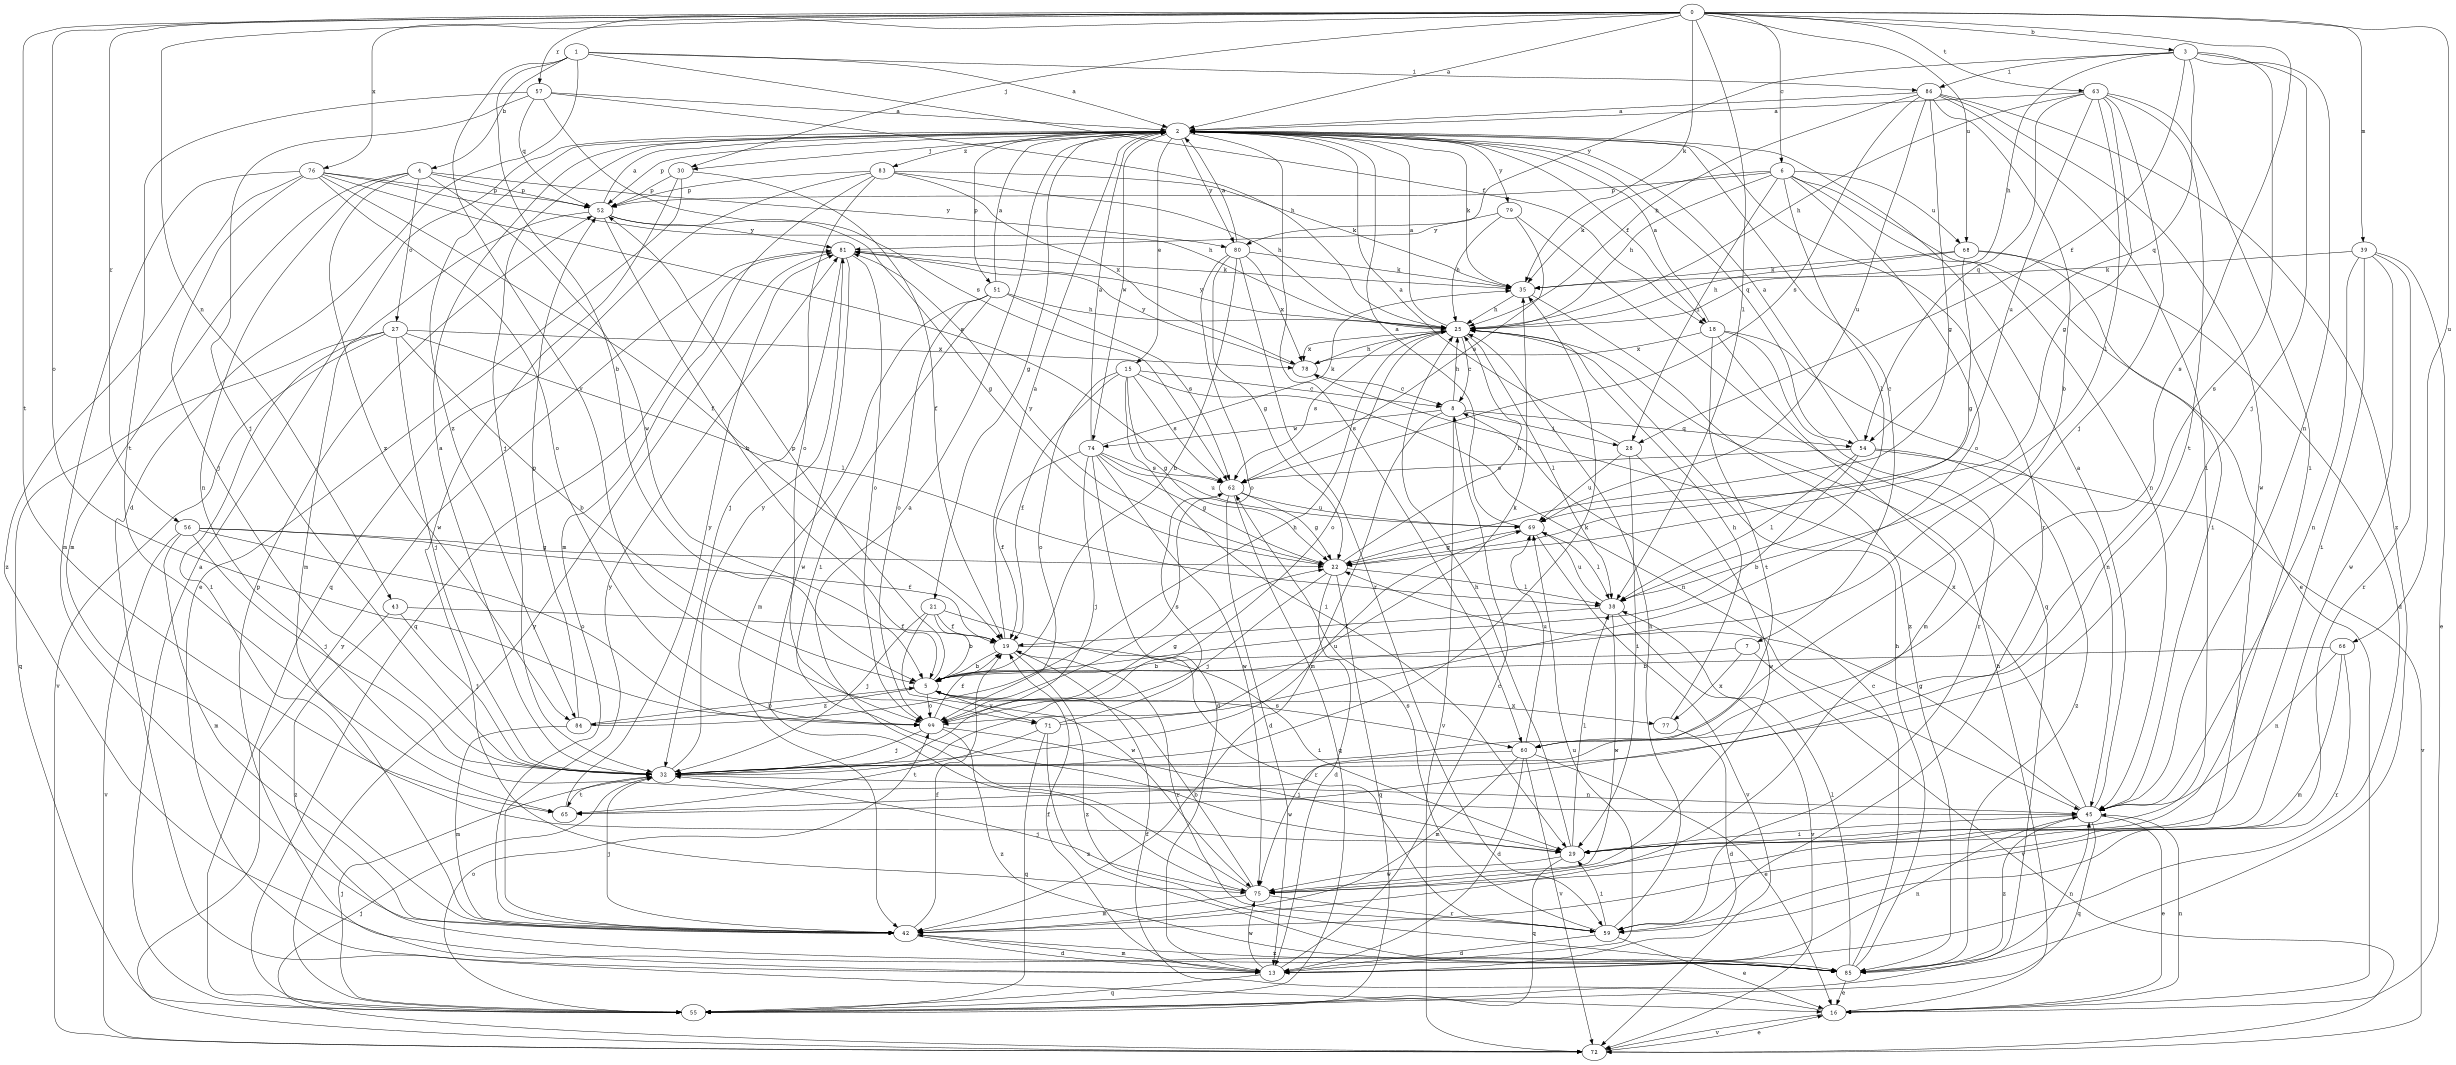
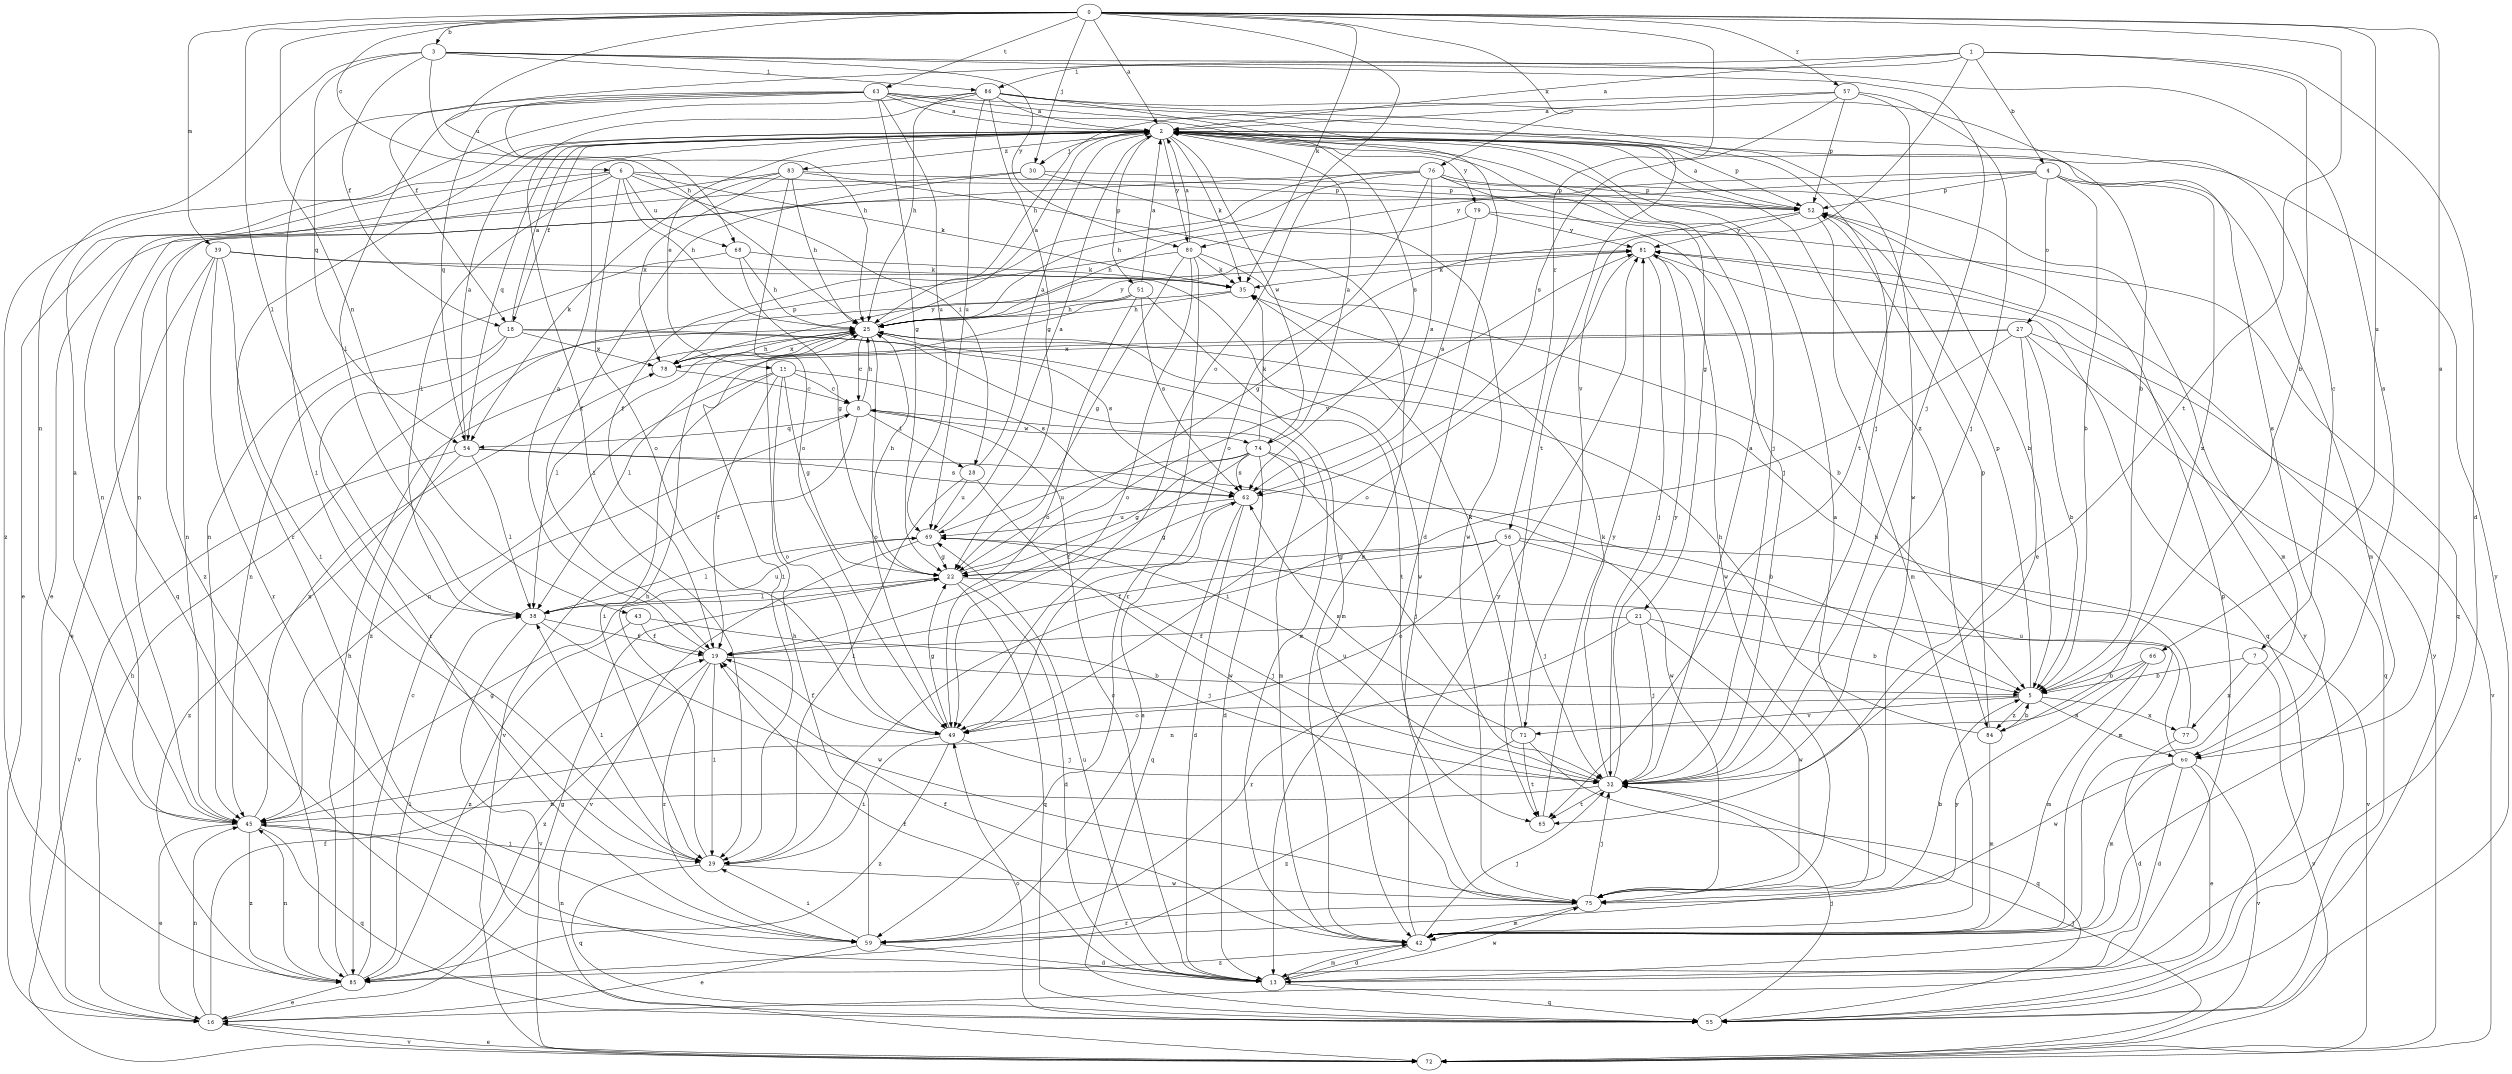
(524, 151) -> (1832, 151)
(1193, 184) -> (615, 258)
(1962, 301) -> (354, 209)
(1282, 310) -> (795, 310)
(647, 428) -> (2086, 428)
(2213, 528) -> (210, 537)
(436, 547) -> (2037, 557)
(201, 567) -> (2496, 577)
(931, 726) -> (952, 735)
none -> (568, 781)
(2337, 795) -> (1957, 804)
(2214, 857) -> (1482, 291)
